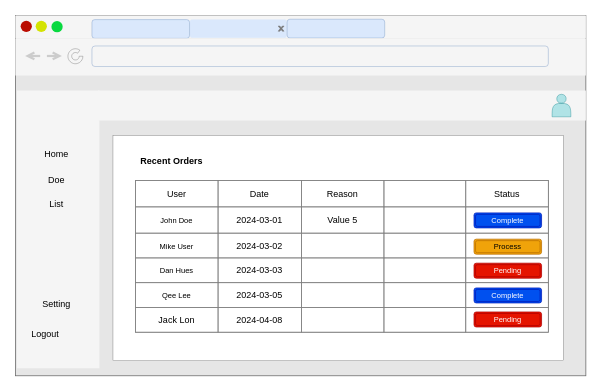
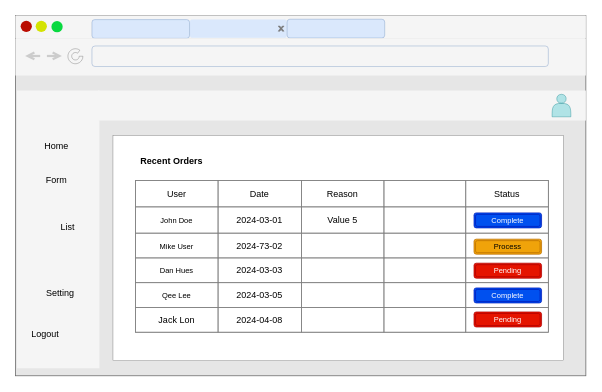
(57, 154) -> (57, 147)
(57, 180) -> (57, 180)
(57, 204) -> (68, 227)
(260, 246) -> (260, 246)
(57, 304) -> (60, 293)
